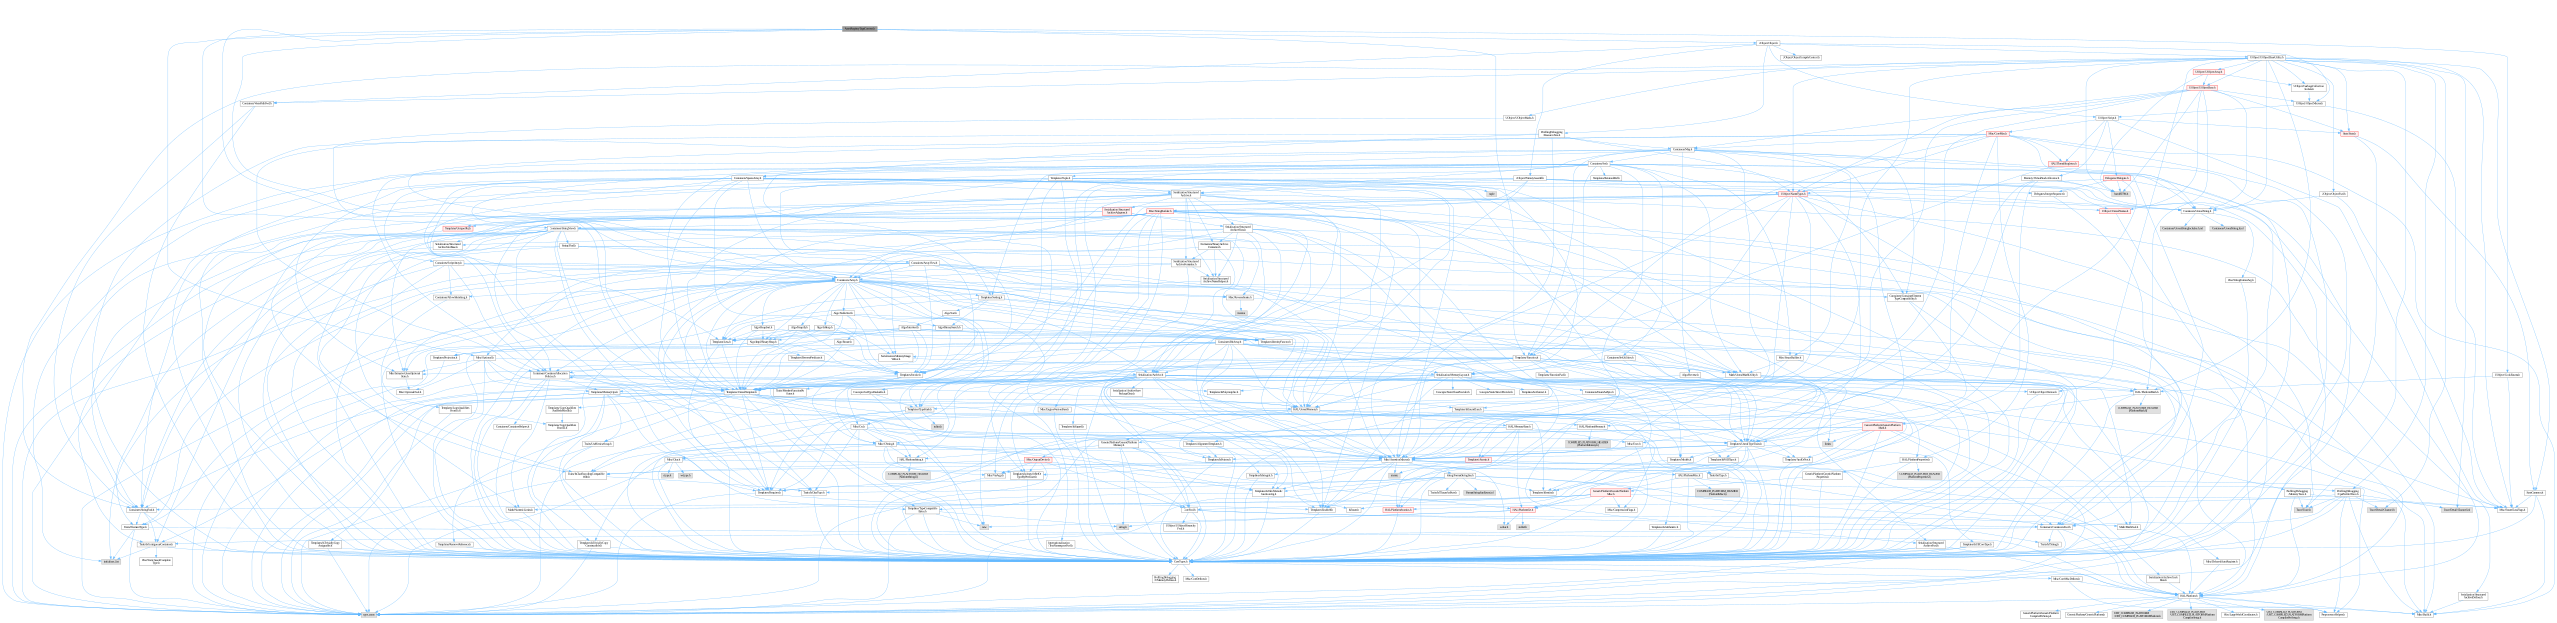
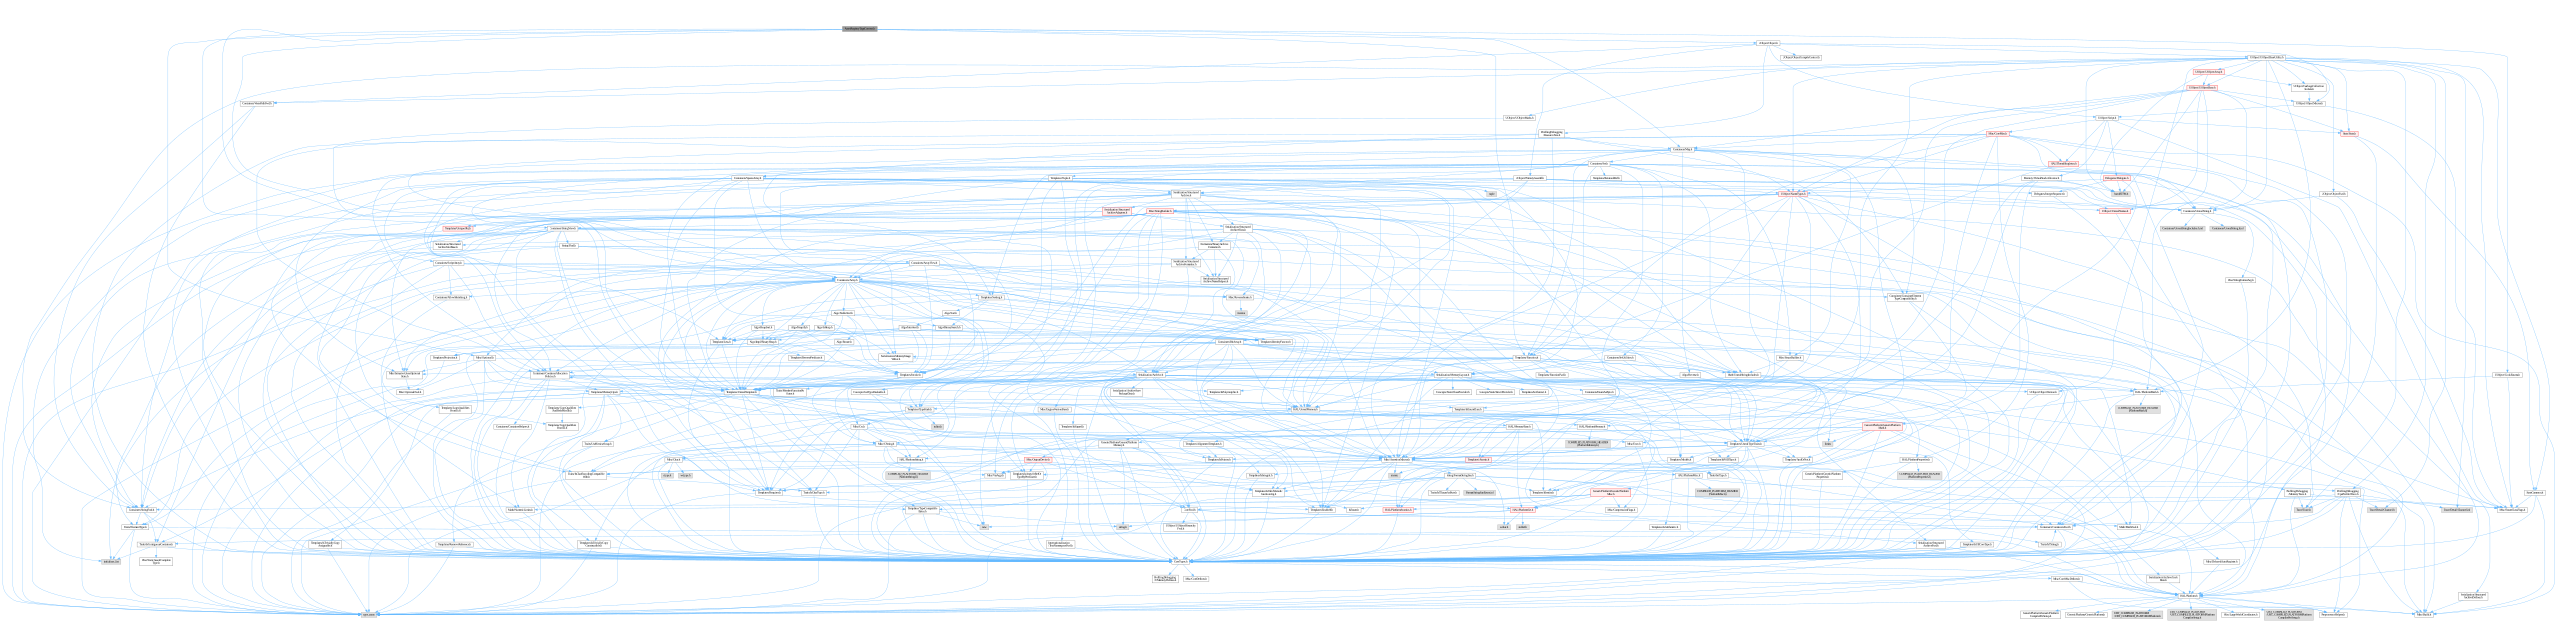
none -> (1293, 33)
(223, 299) -> none
(1743, 375) -> (1743, 375)
(408, 429) -> (424, 589)
(1718, 484) -> none
(2051, 534) -> (2054, 537)
